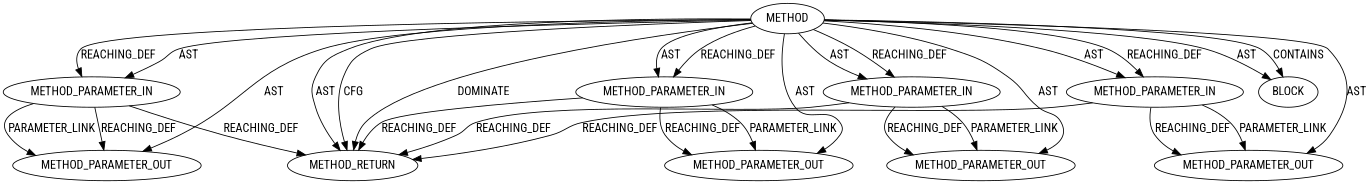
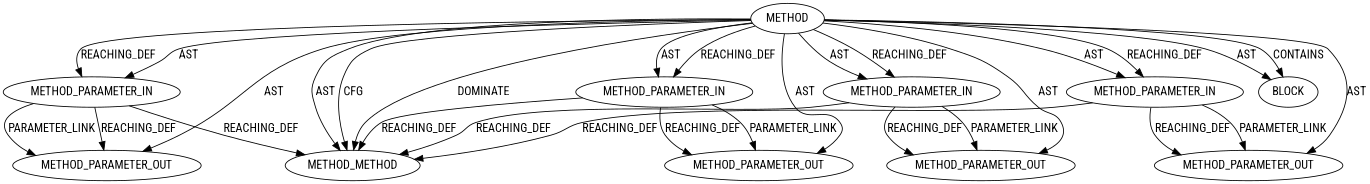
(353, 166) -> (353, 166)
